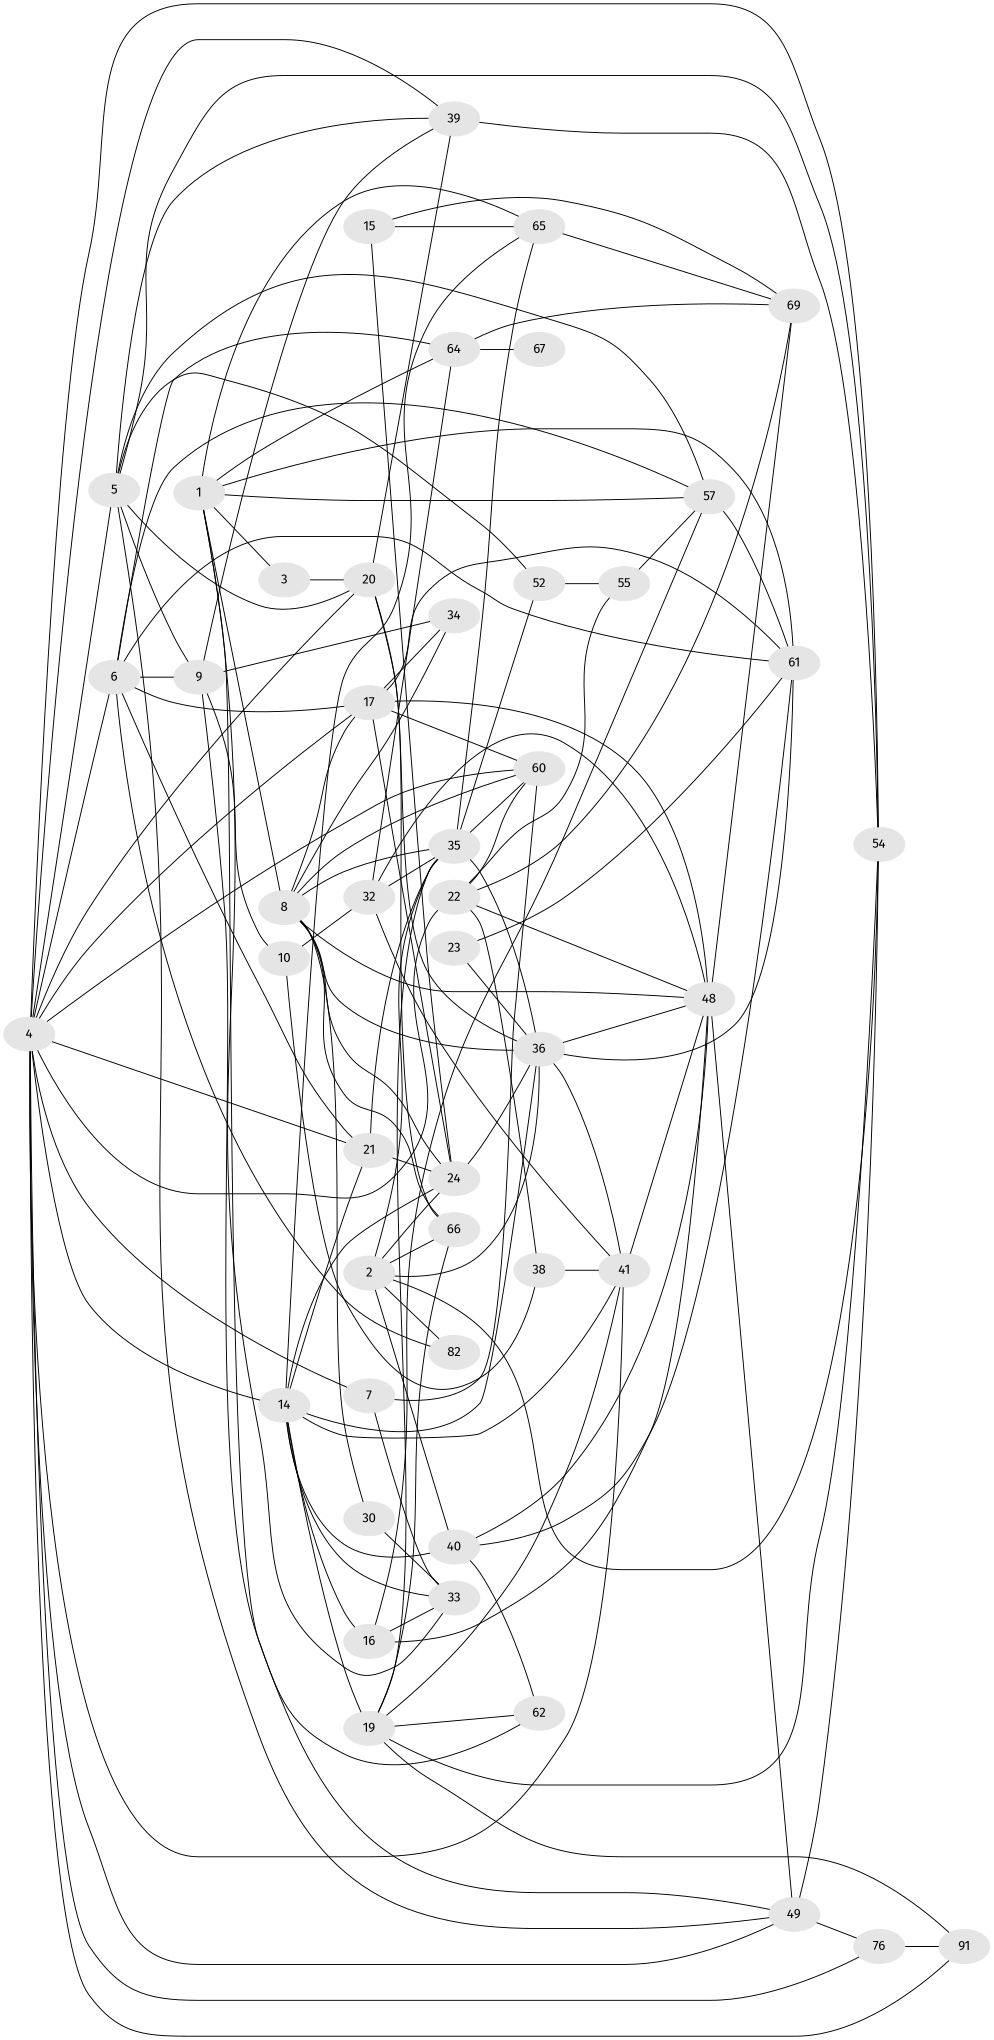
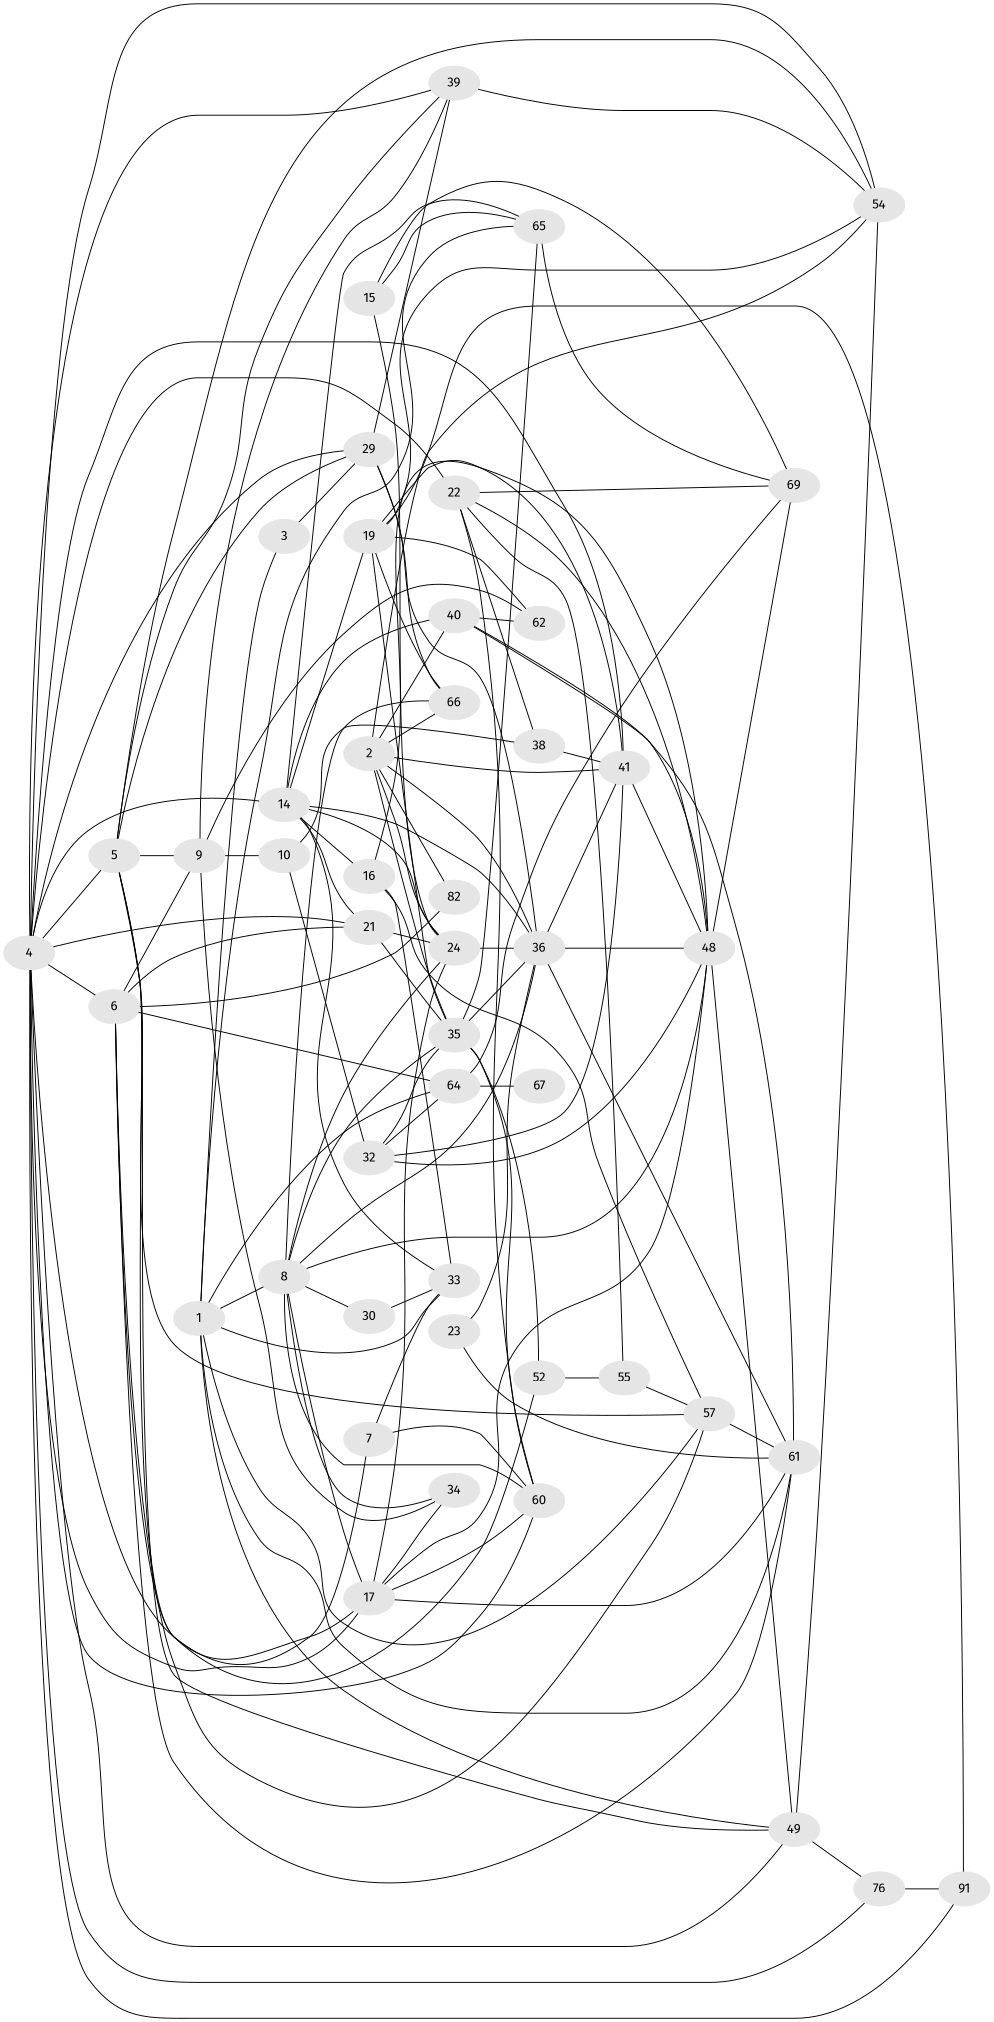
(369, 580) -> (369, 450)
(489, 1428) -> (491, 770)
